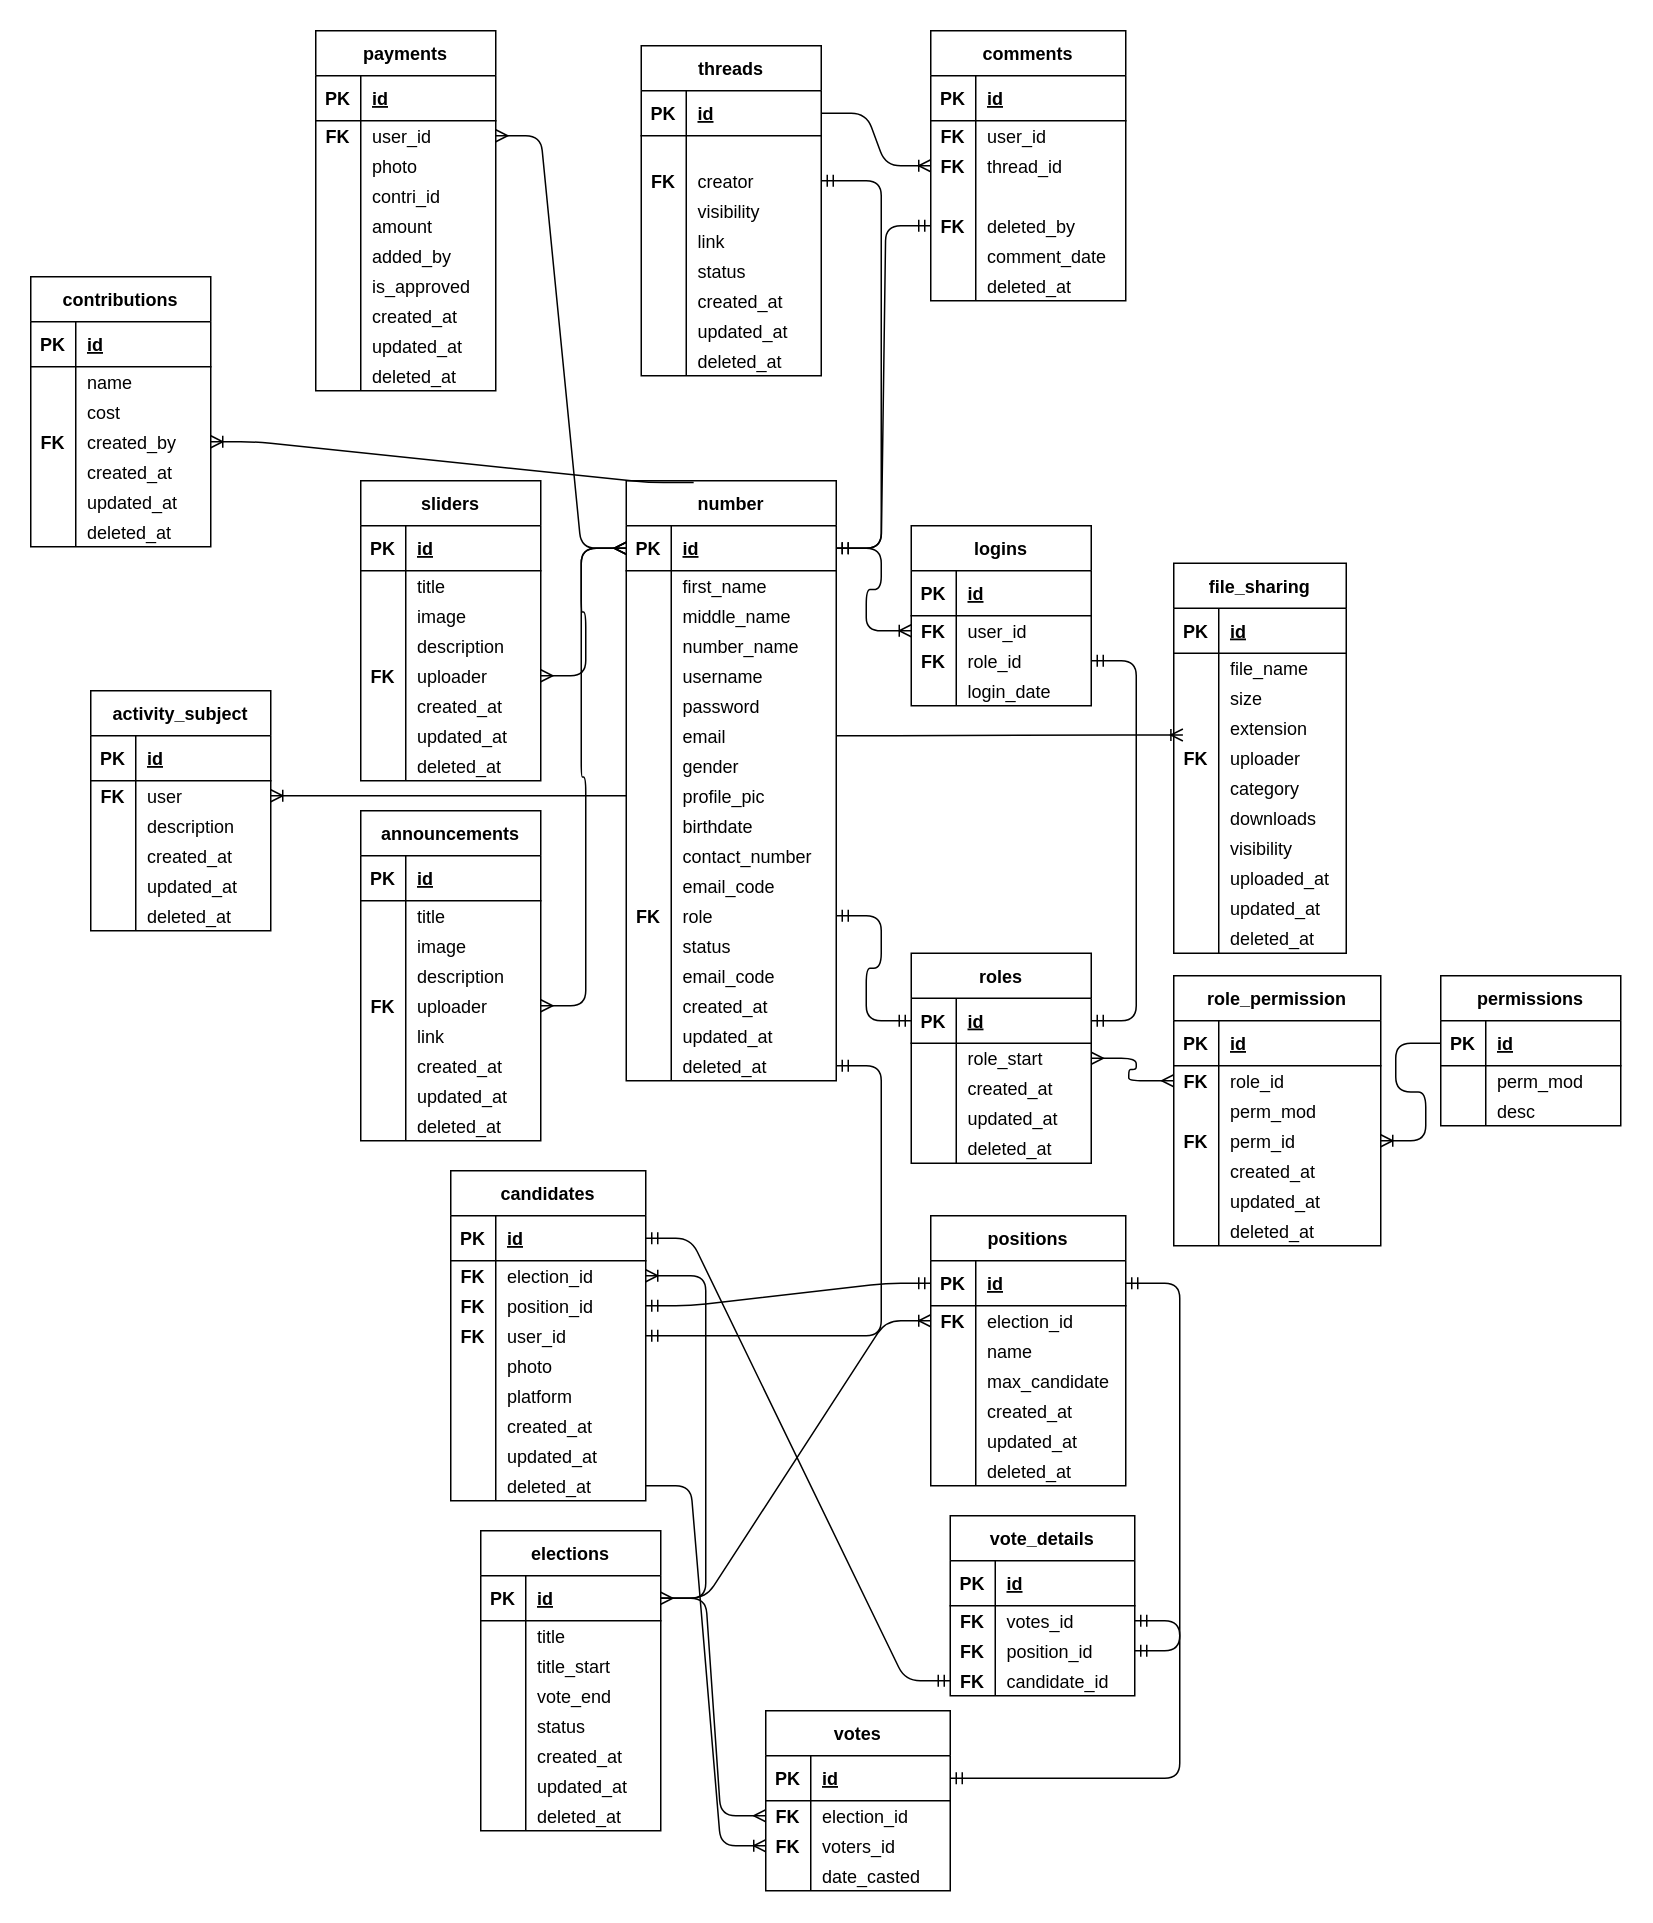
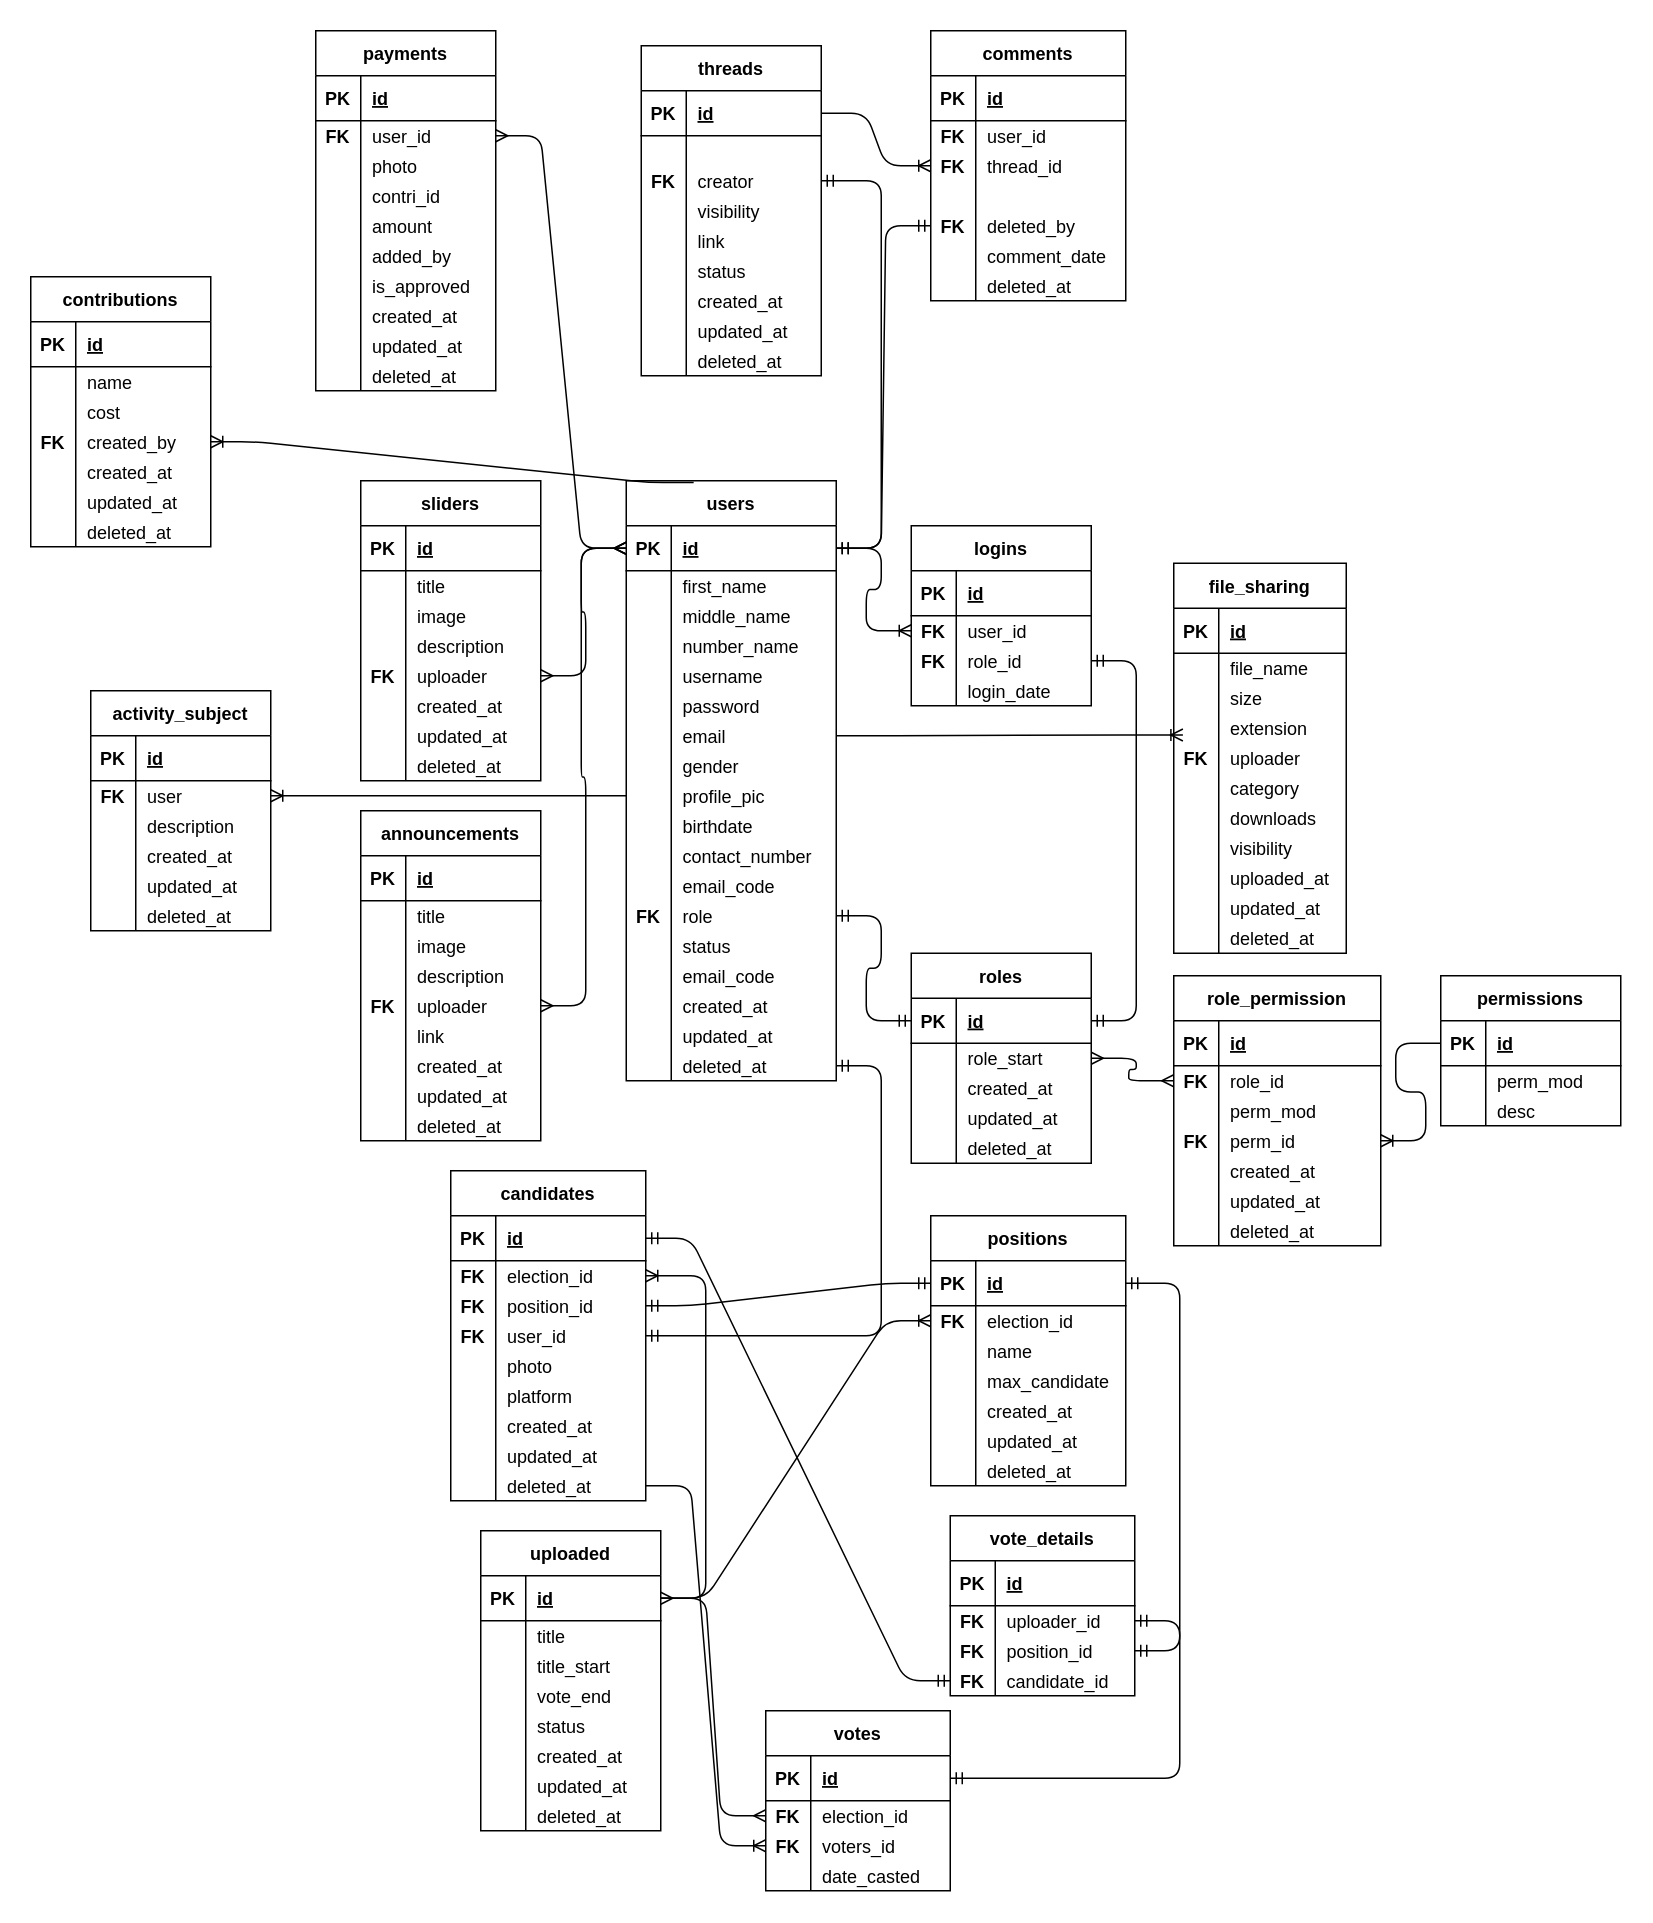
(731, 504) -> (731, 504)
(570, 1554) -> (570, 1554)
(1044, 1622) -> (1057, 1622)
